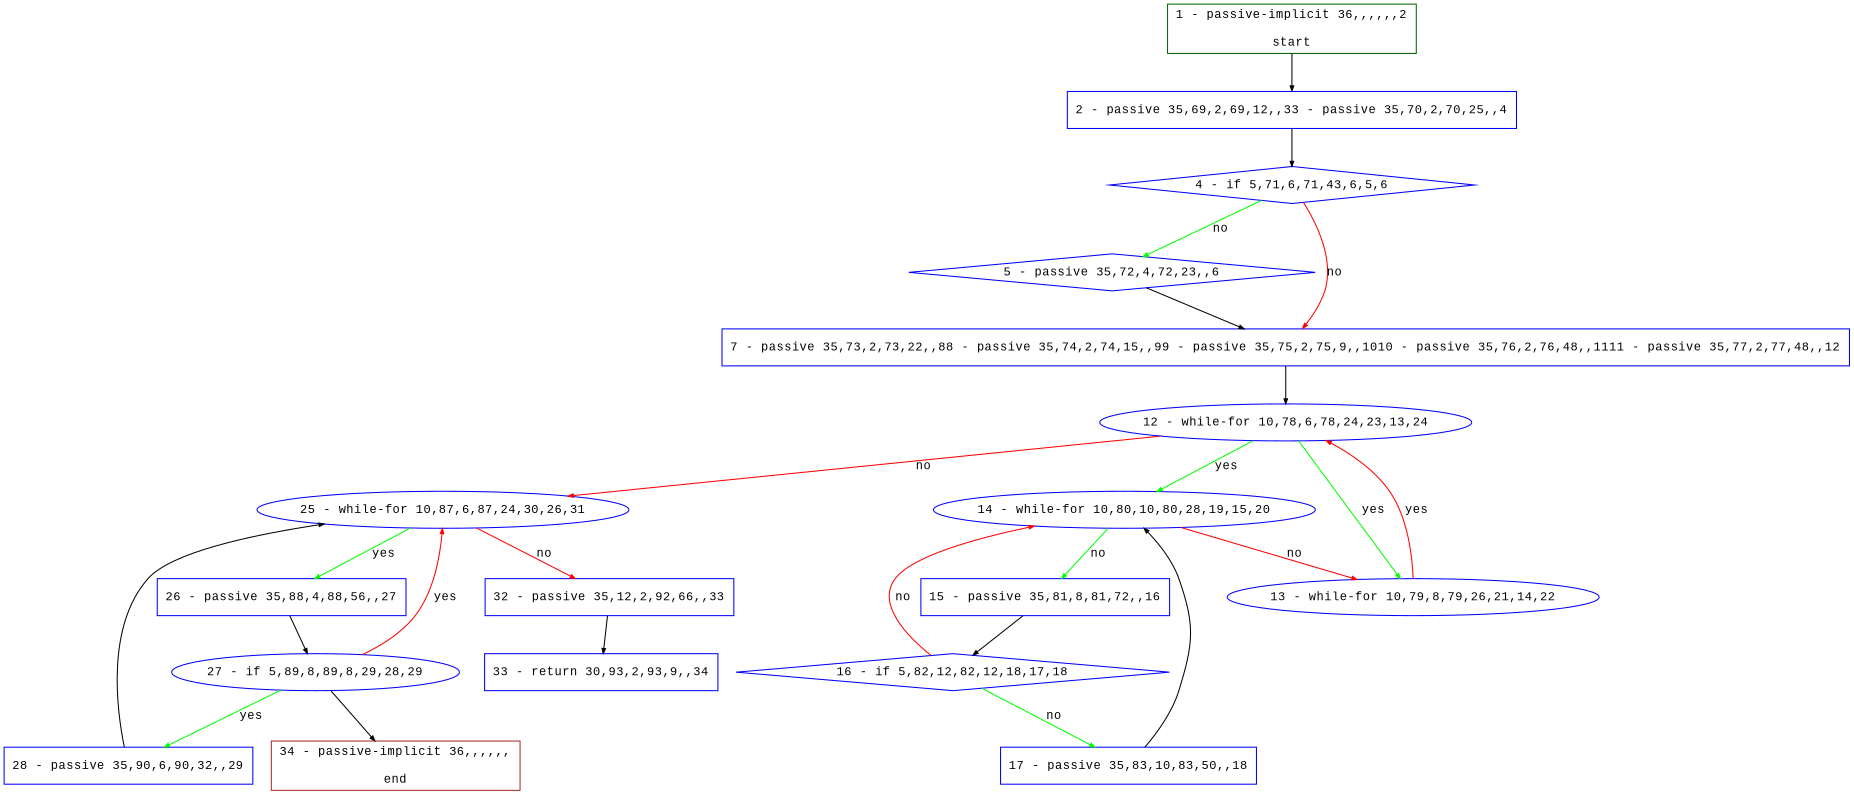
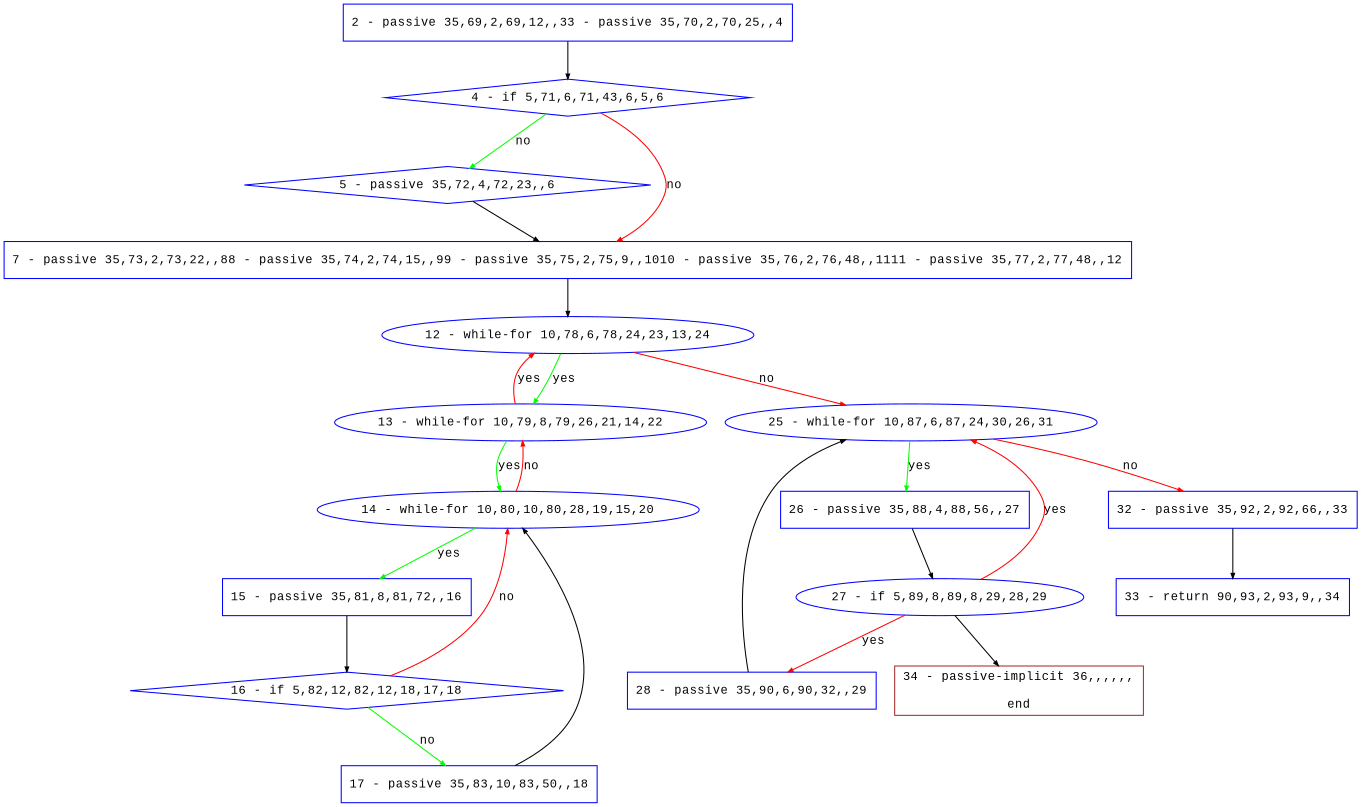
(1292, 29) -> none
(1207, 465) -> (497, 463)
(1099, 553) -> (449, 553)
(609, 597) -> (1233, 510)
(601, 672) -> (1233, 597)
(225, 717) -> (849, 642)
